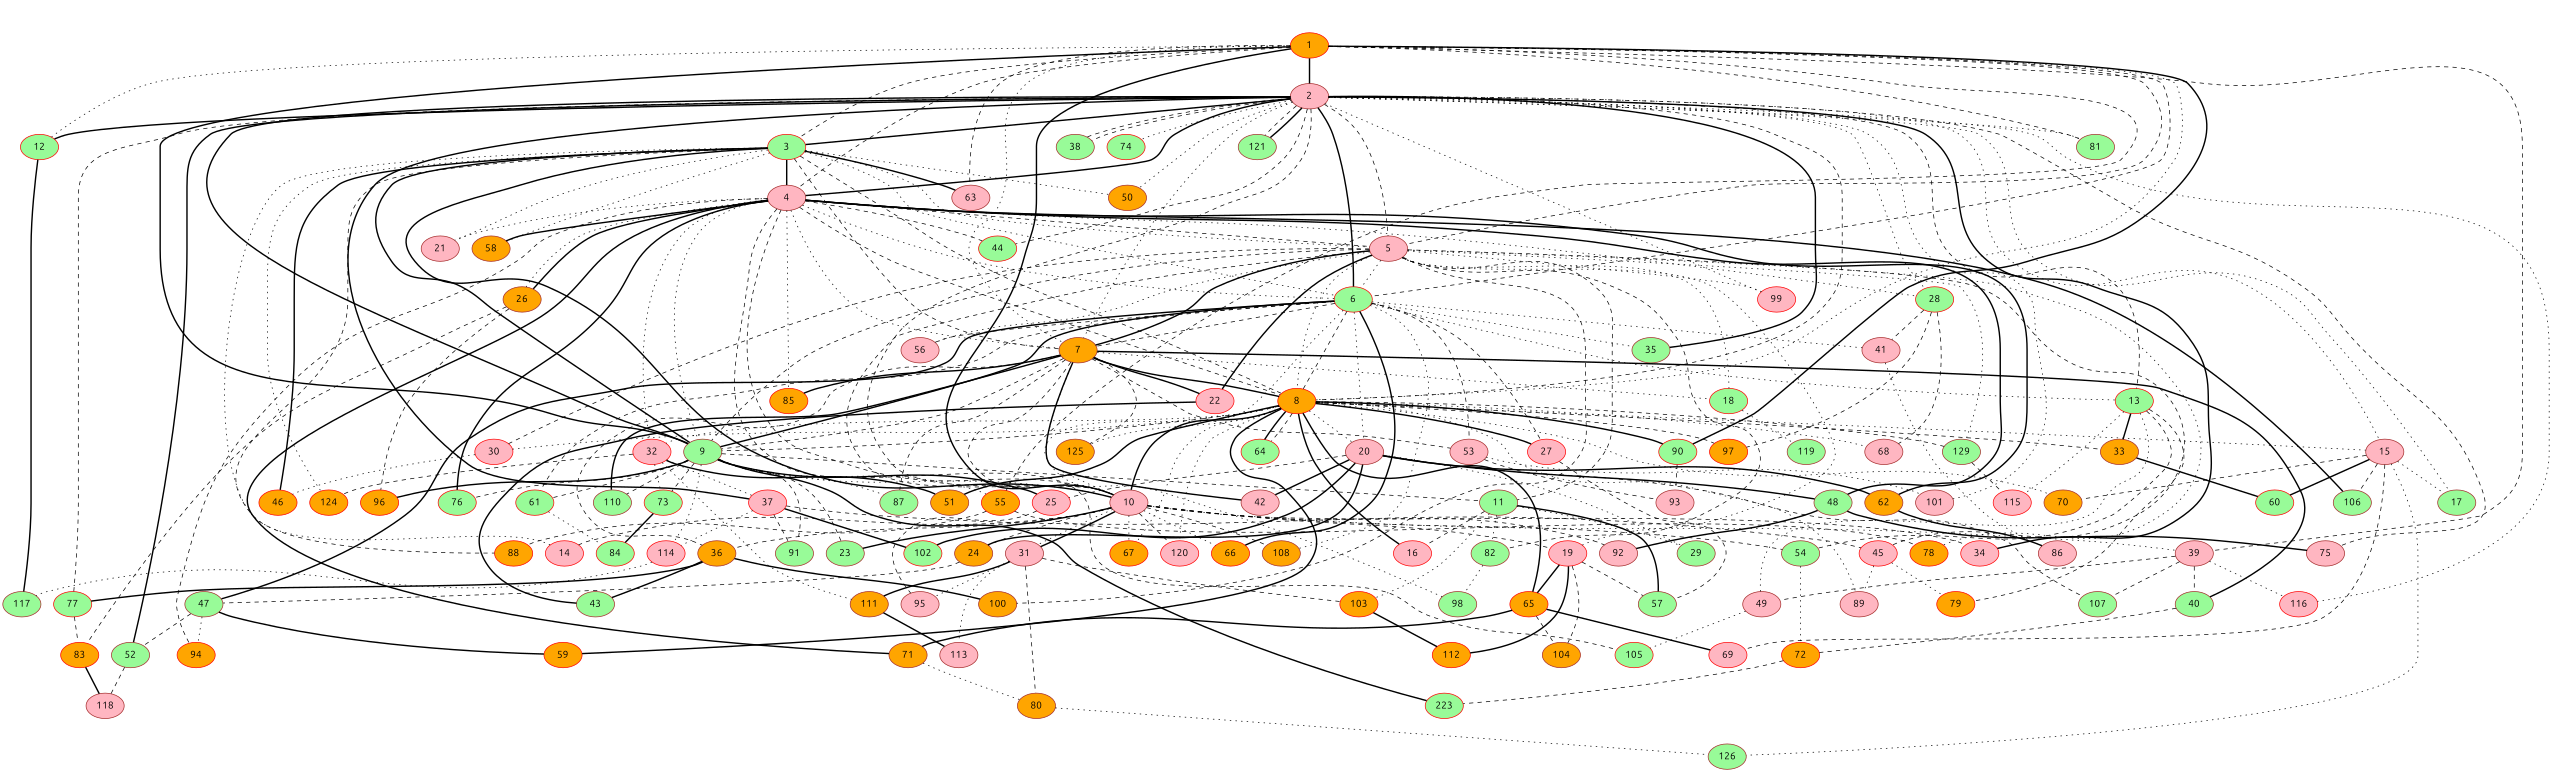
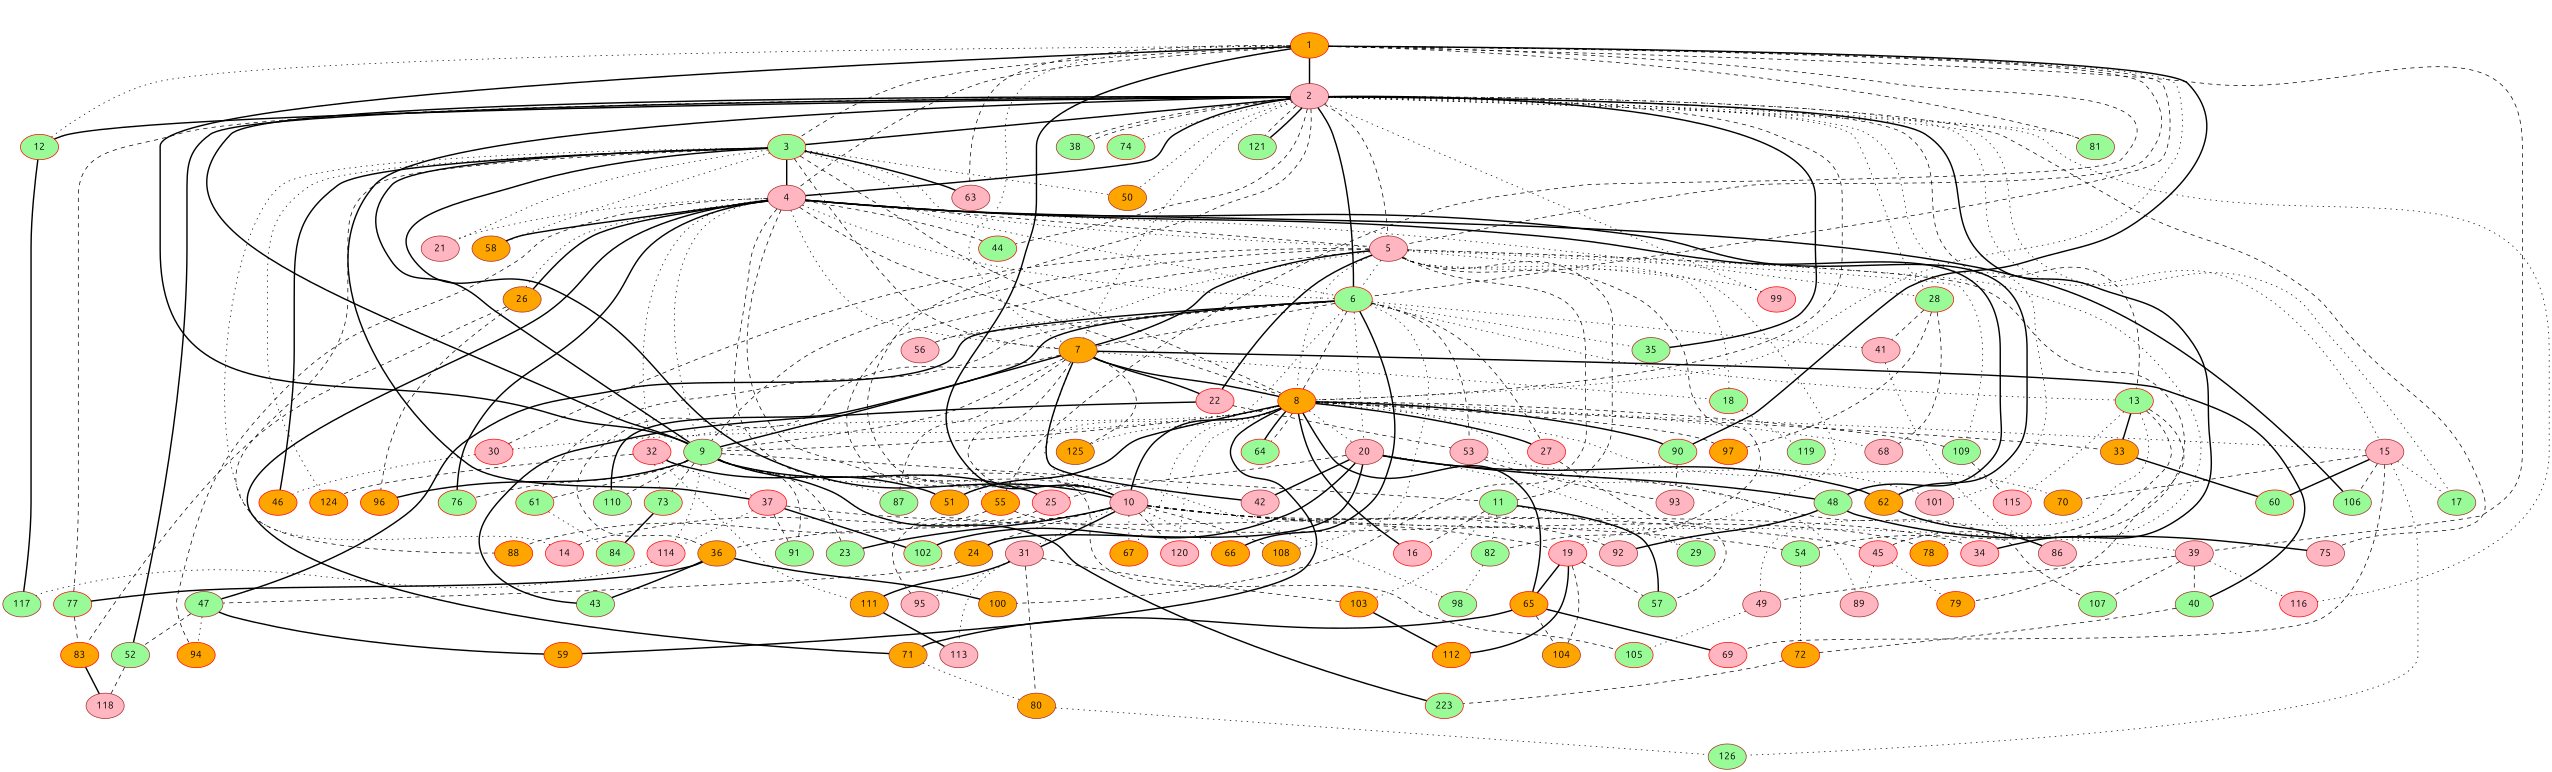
(789, 401) -> none
(1264, 430) -> (1342, 427)
(1961, 452) -> (1961, 452)
